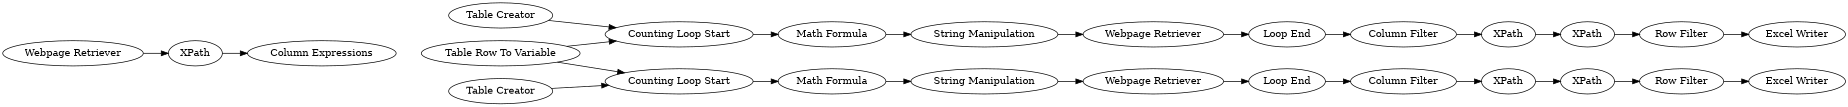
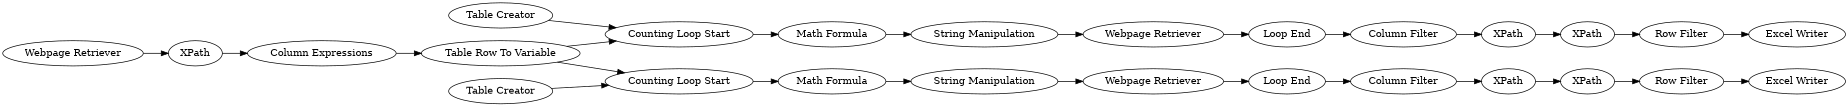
none -> (405, 53)
